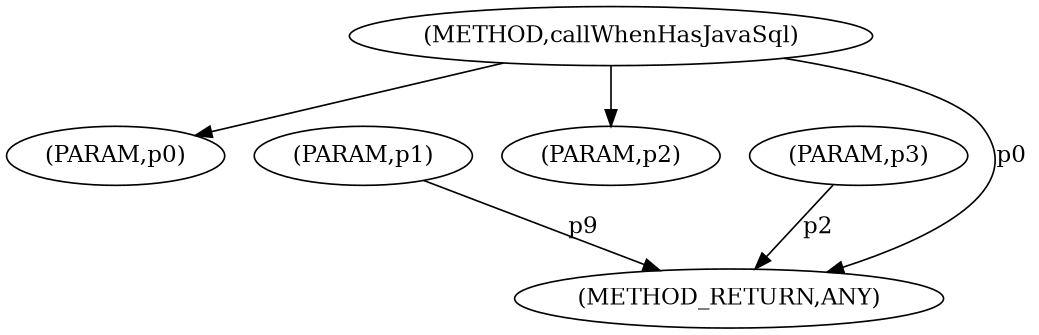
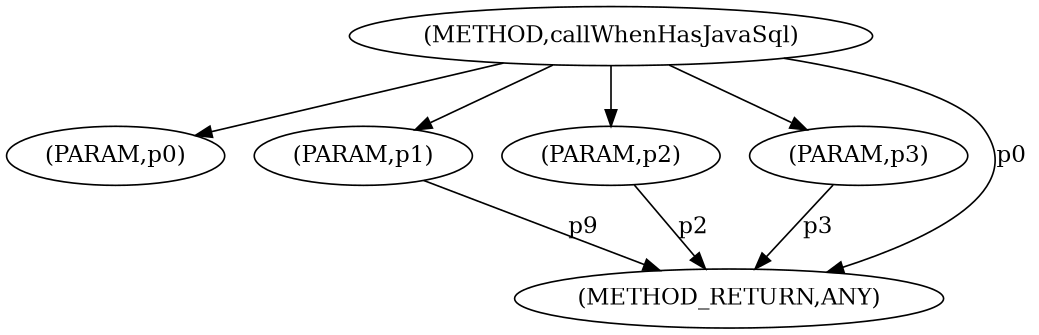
none -> (492, 94)
none -> (730, 94)
none -> (664, 221)
(818, 227) -> (818, 227)
